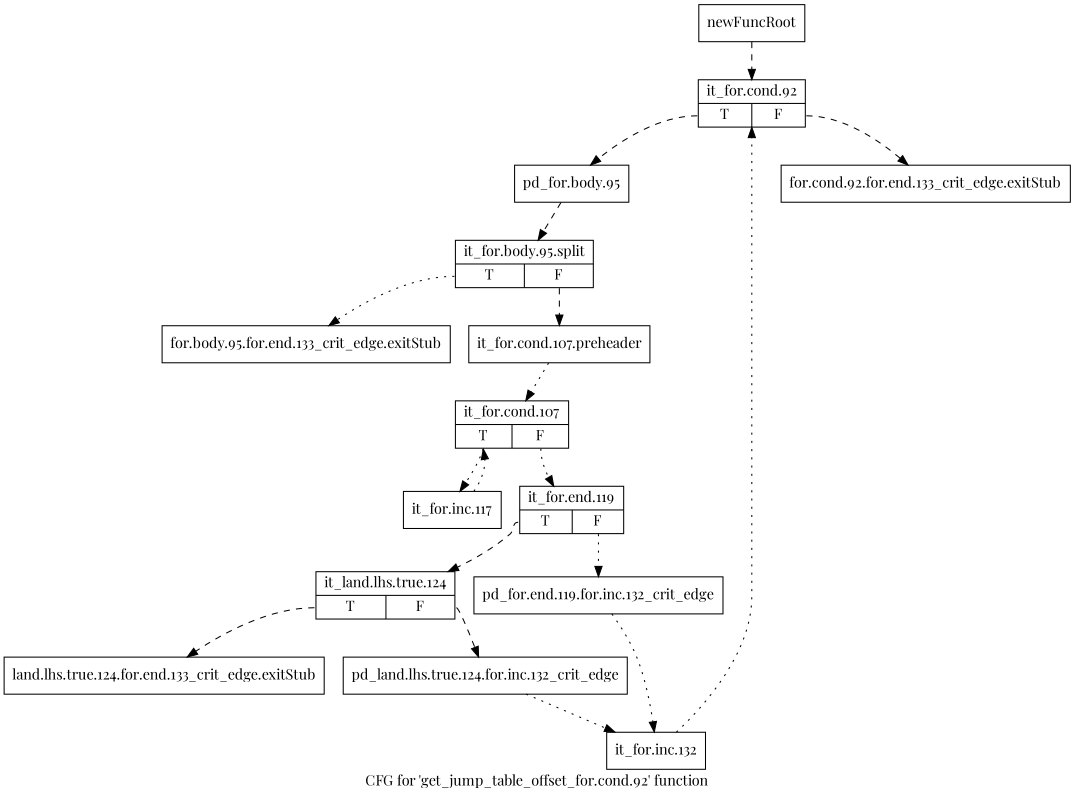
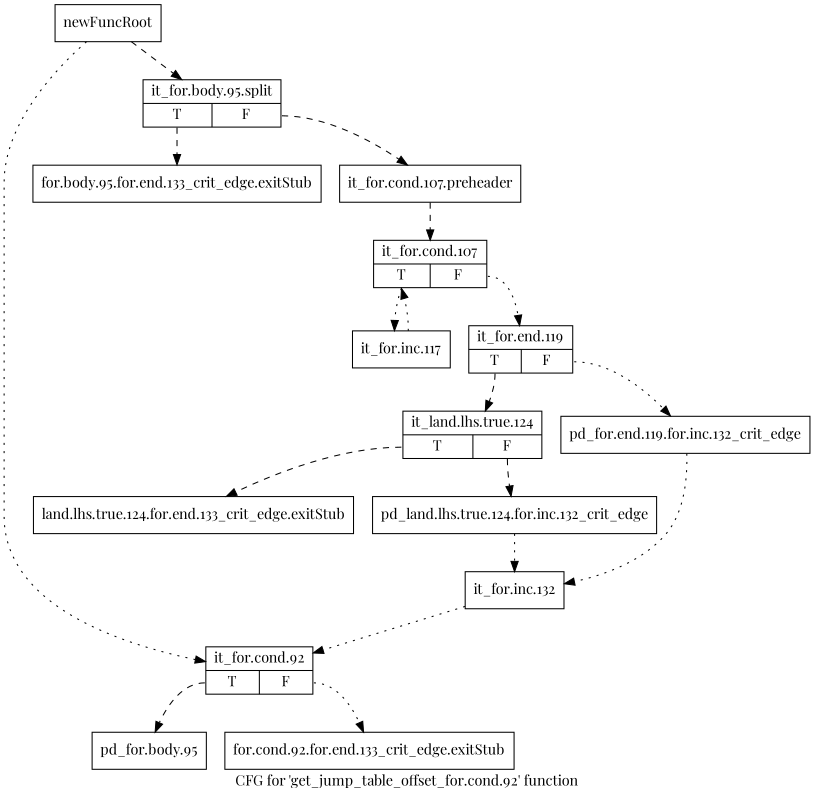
(752, 56) -> (4, 394)
(857, 129) -> (342, 696)
(552, 217) -> (152, 57)
(393, 290) -> (177, 141)
(540, 377) -> (430, 216)
